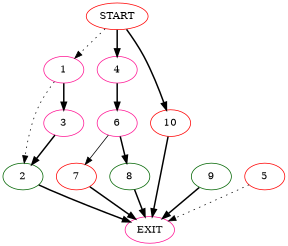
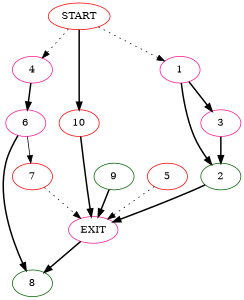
(117, 39) -> (58, 41)
(34, 117) -> (189, 122)
(138, 200) -> (65, 254)
(110, 201) -> (60, 200)
